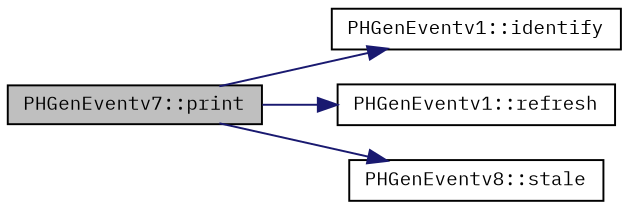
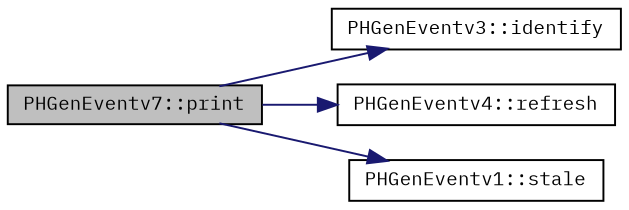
(476, 29) -> (476, 29)
(476, 105) -> (476, 105)
(476, 180) -> (476, 180)
